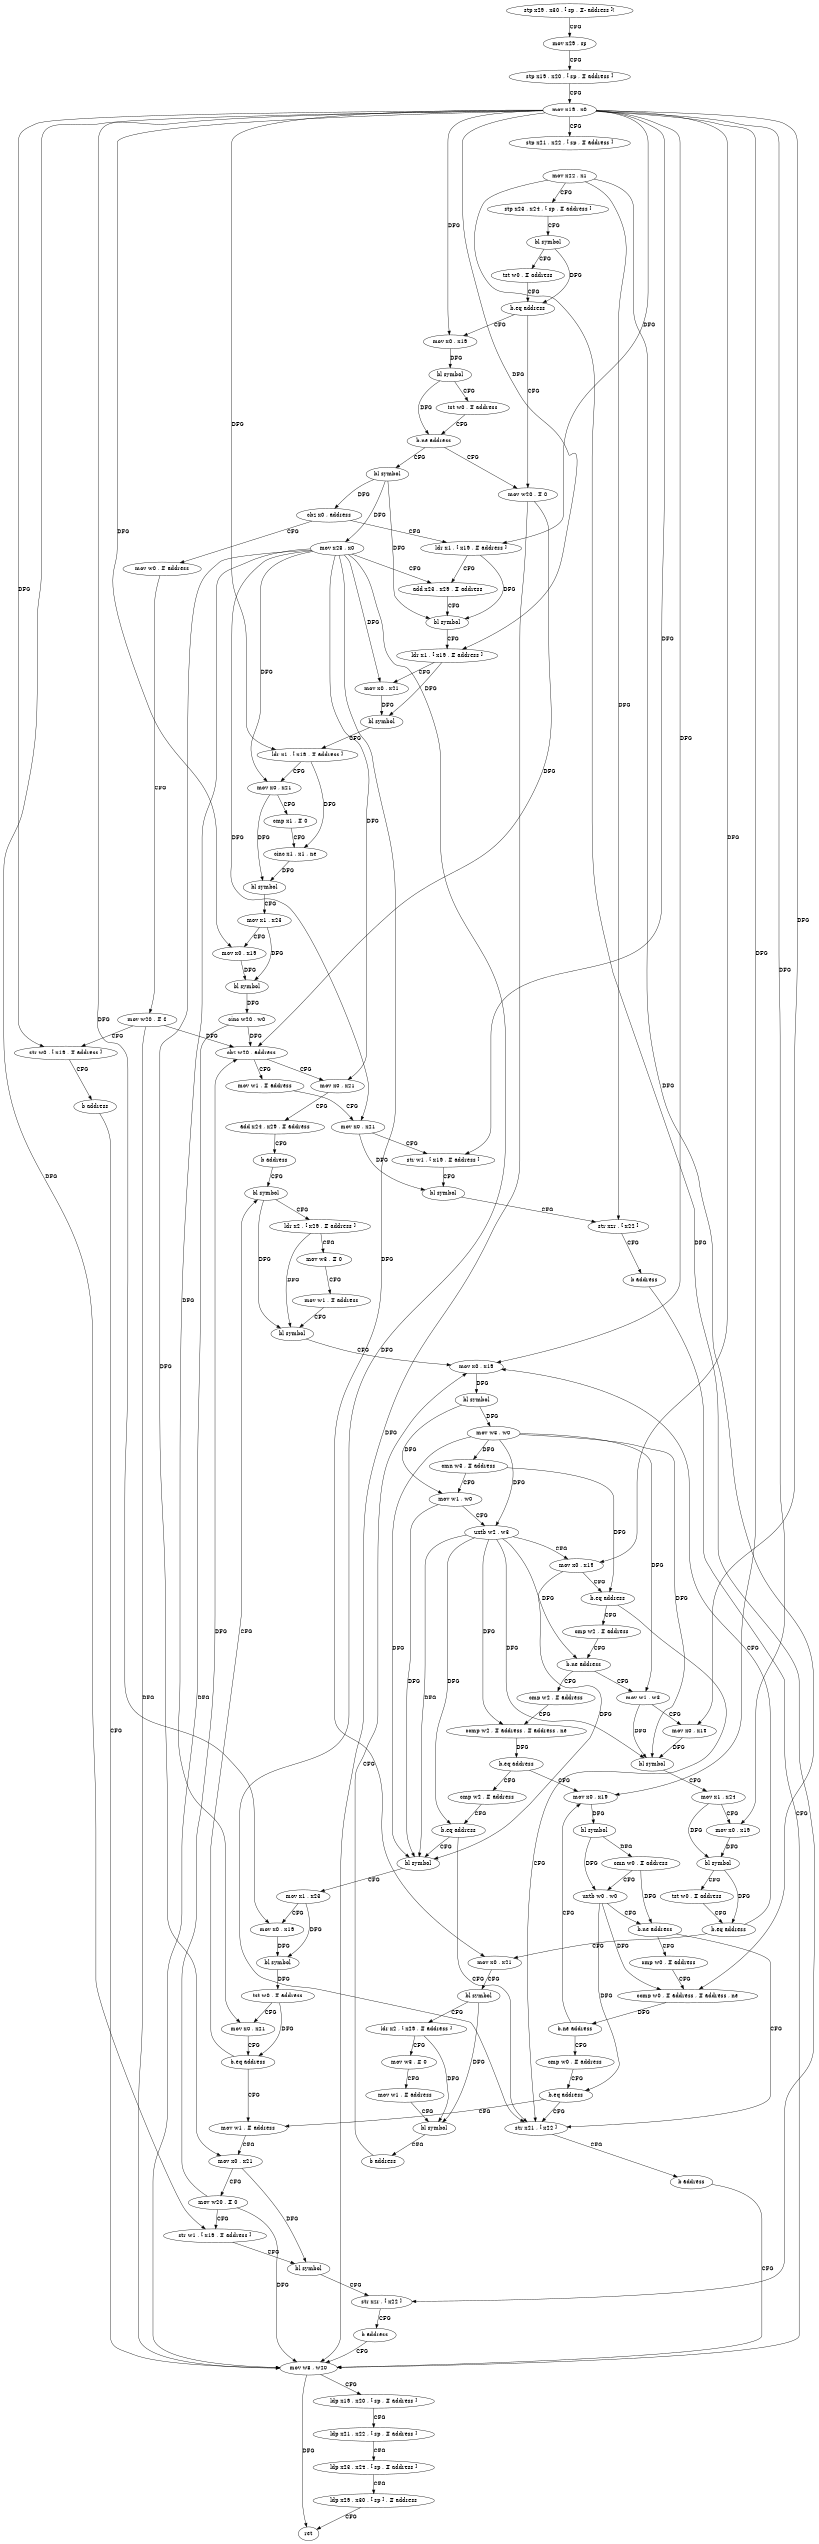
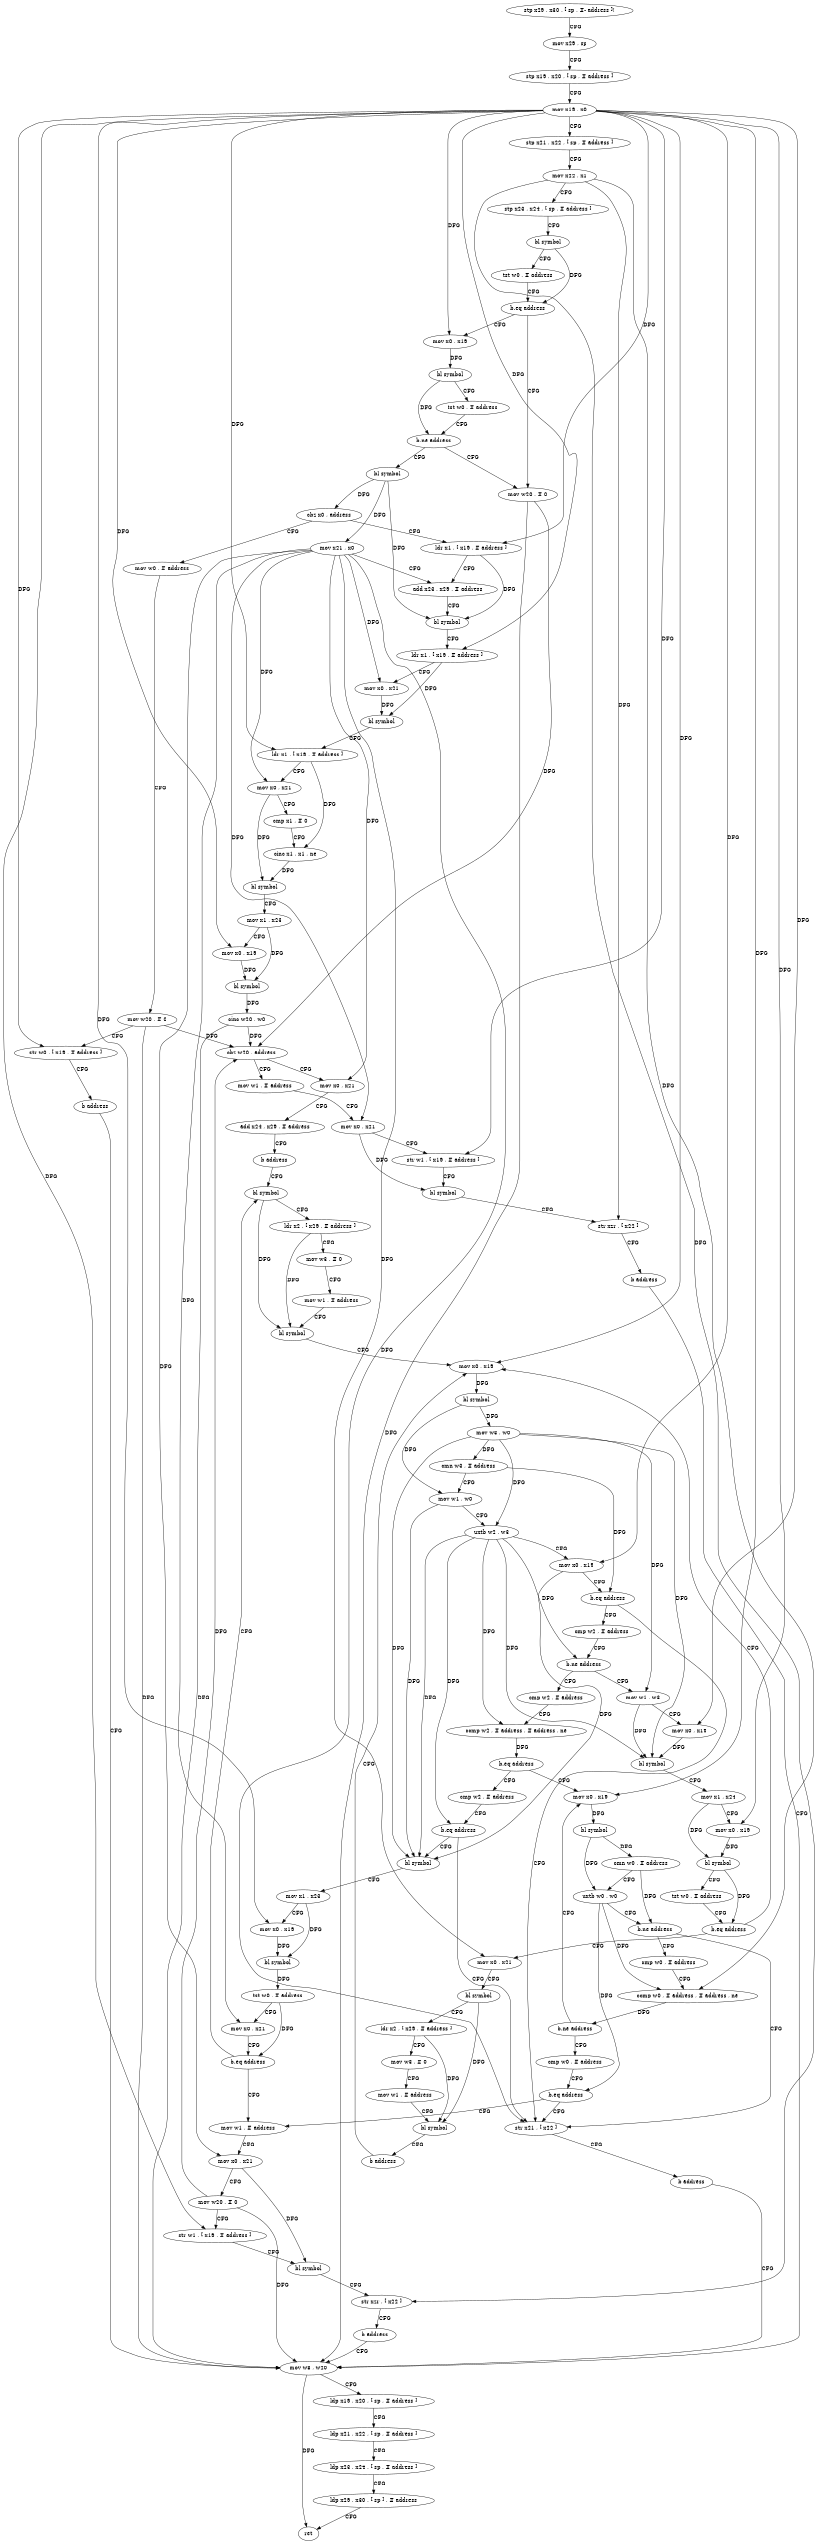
none -> (570, 158)
(337, 548) -> (337, 548)
